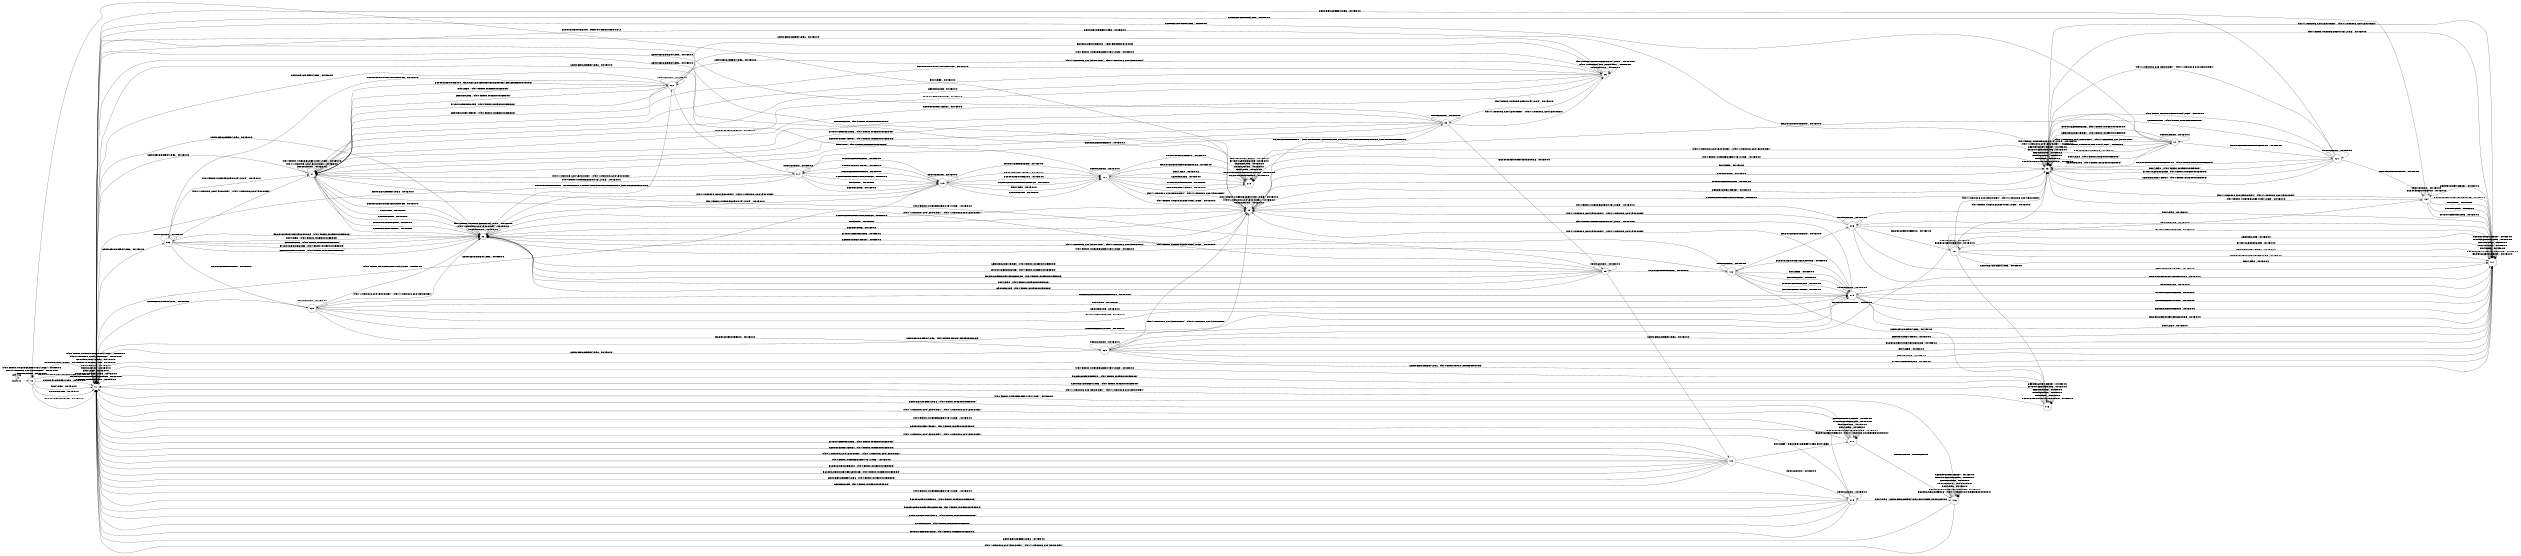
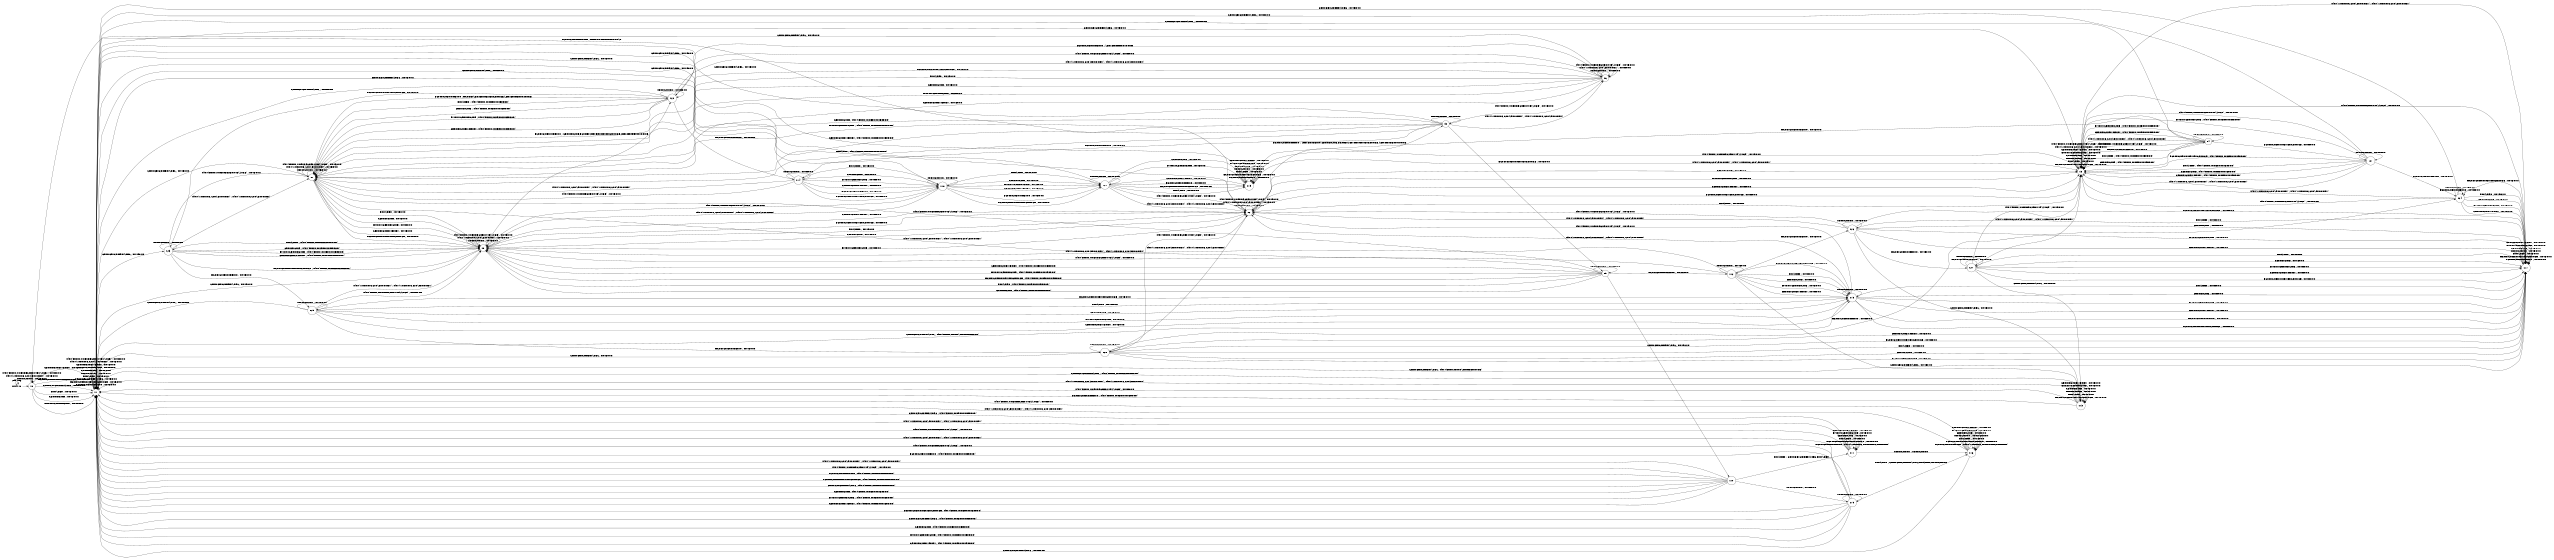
none -> (1972, 313)
